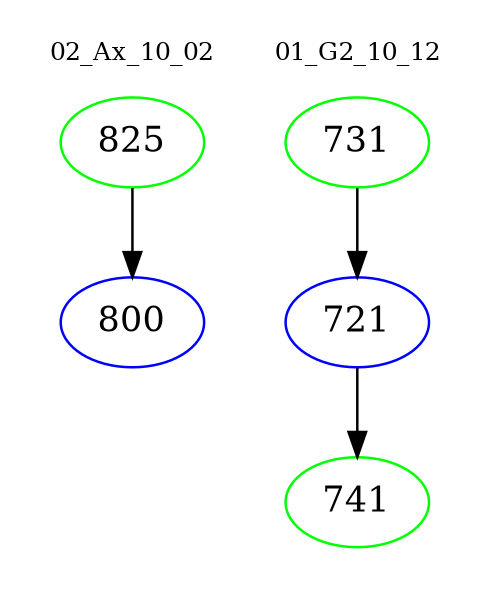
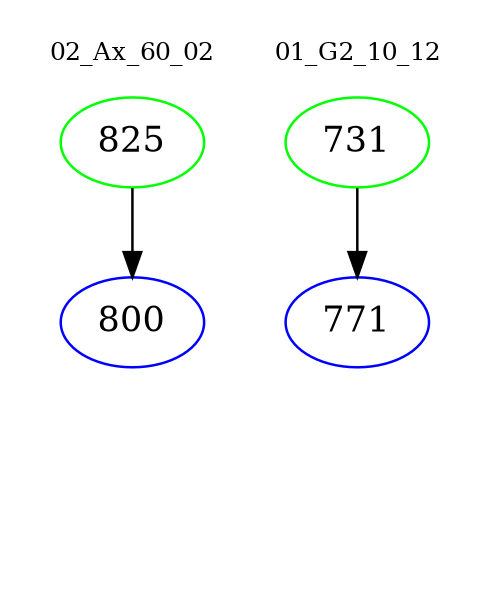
(132, 54) -> (132, 54)
(357, 322) -> (357, 322)
(357, 502) -> none
